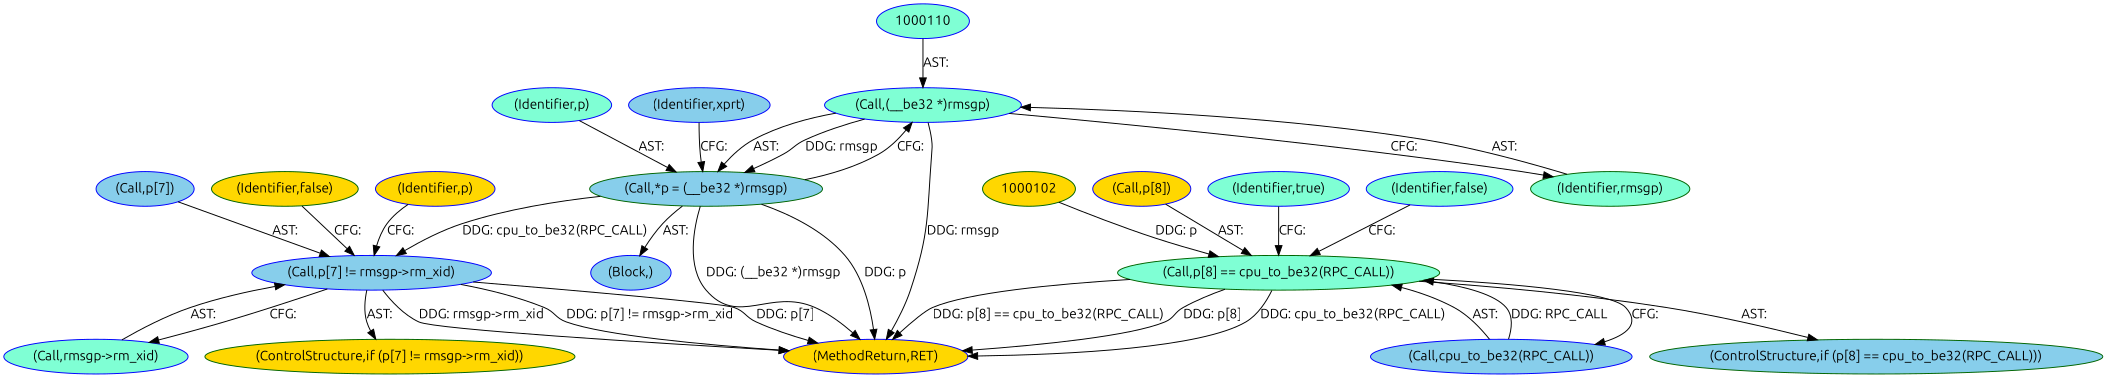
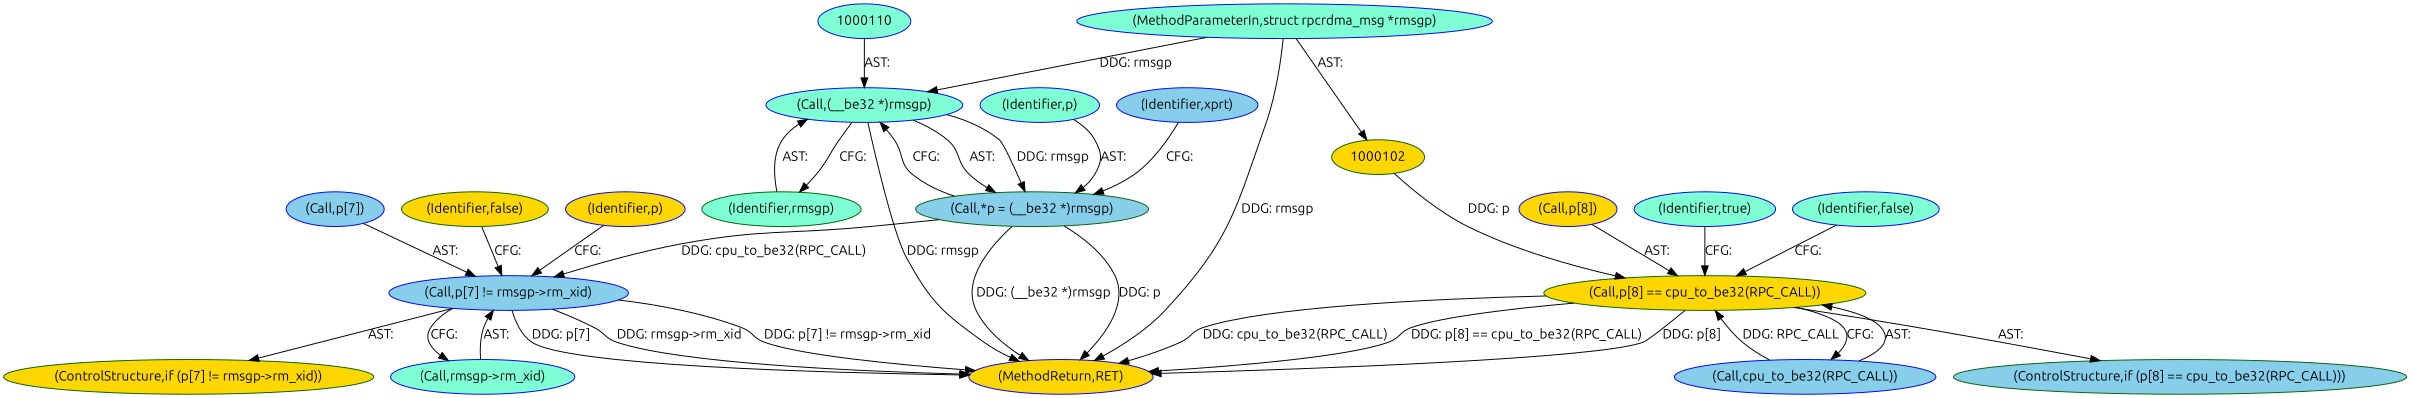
none -> (1285, 21)
(631, 273) -> none
(1279, 273) -> (1705, 293)
